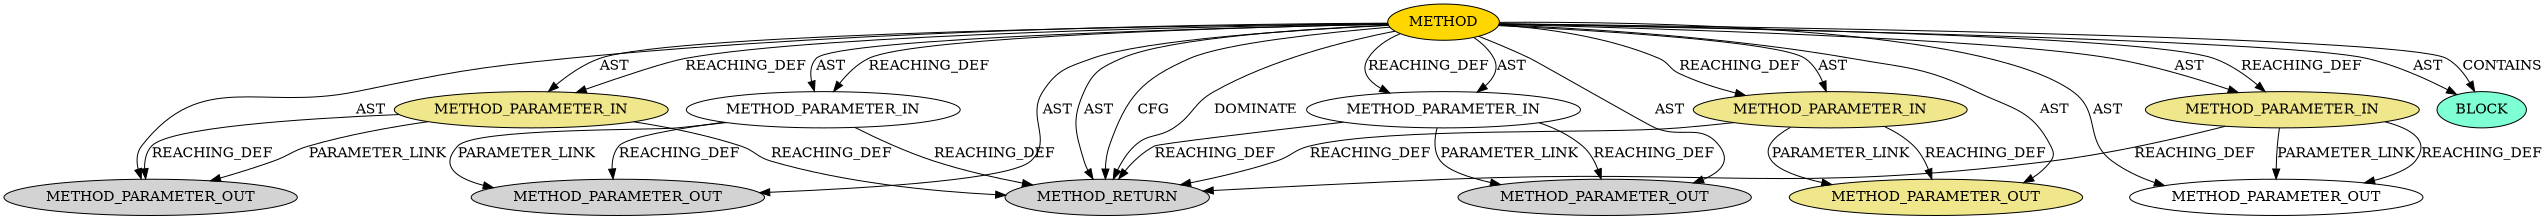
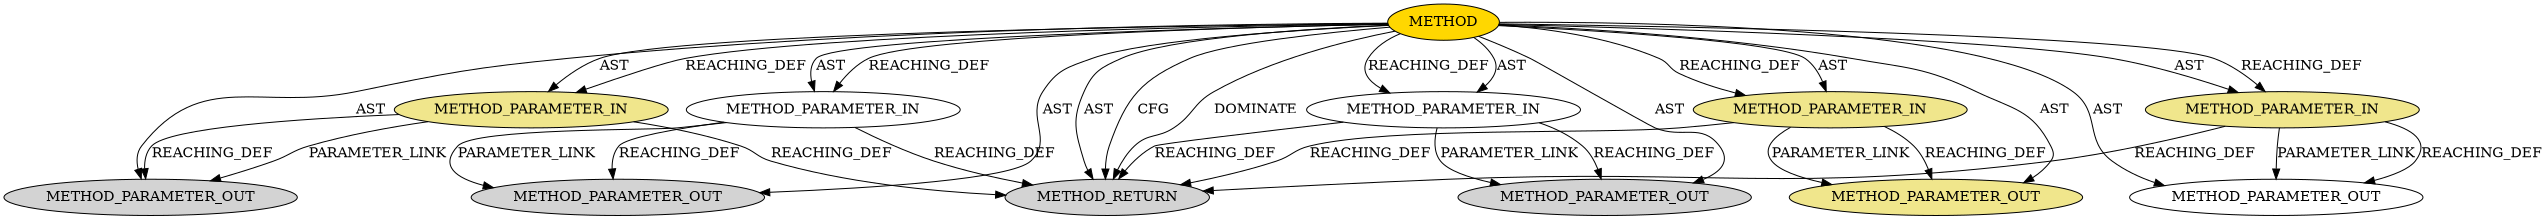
(2482, 110) -> none
